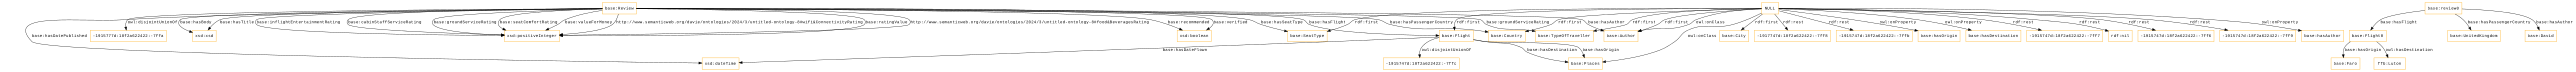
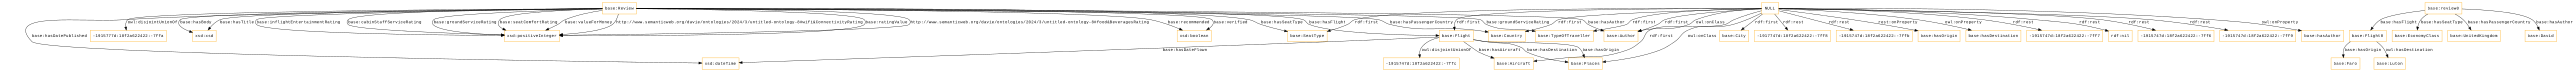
(1898, 22) -> (1898, 22)
none -> (2417, 36)
none -> (1514, 64)
(2390, 64) -> (2390, 64)
